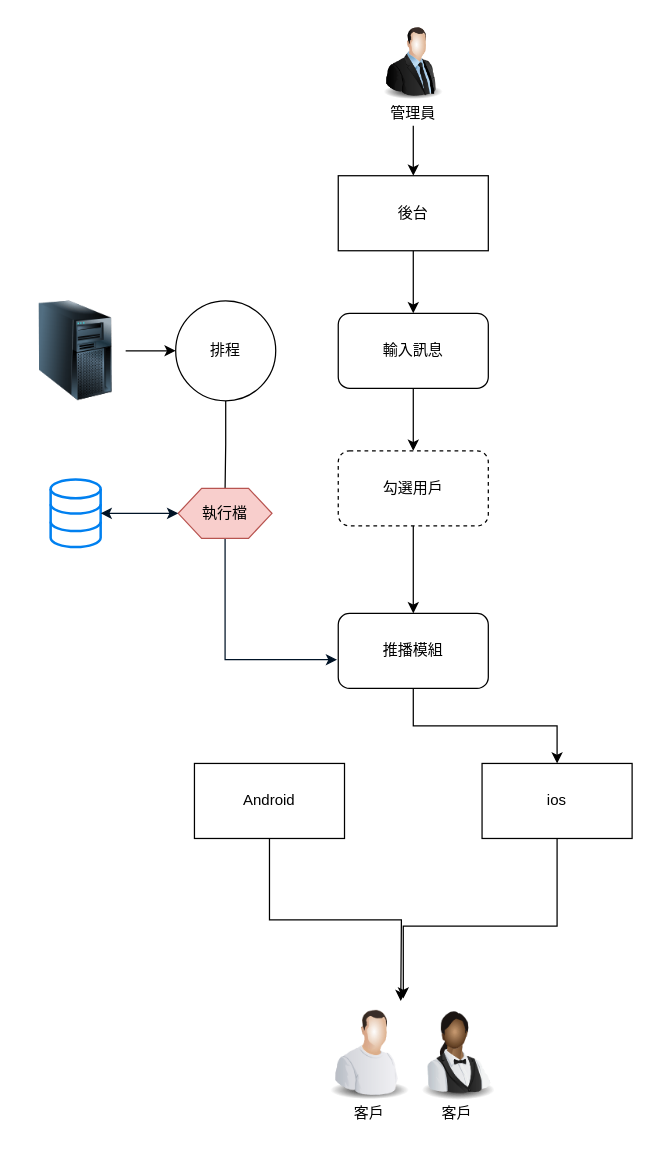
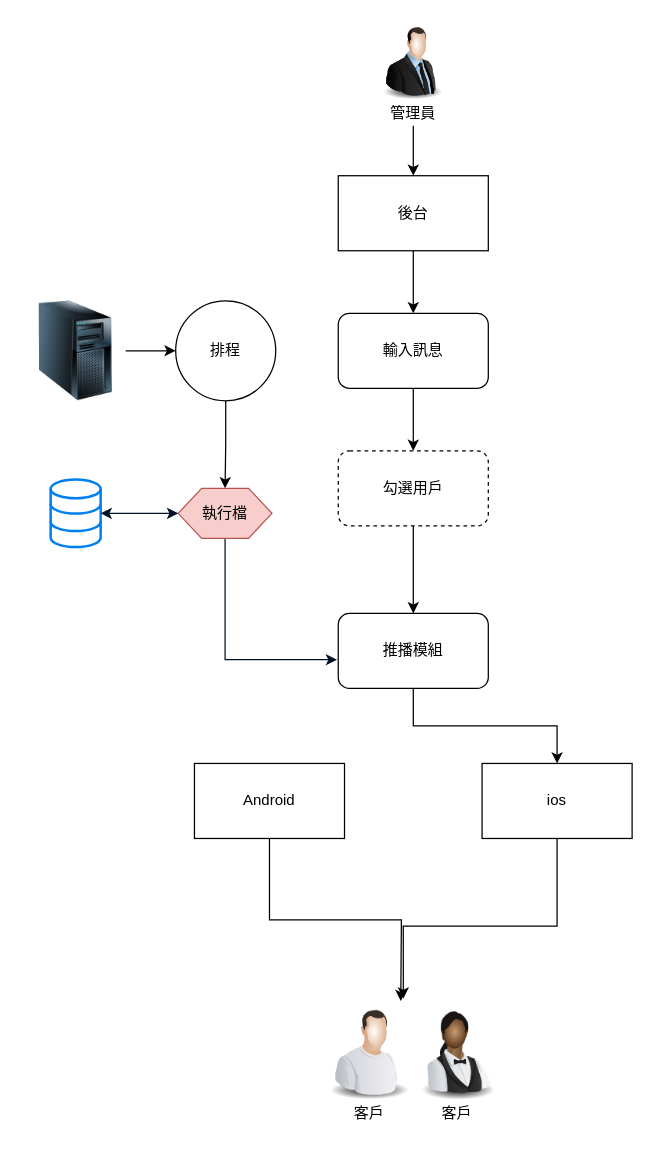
(225, 481) -> (225, 478)
